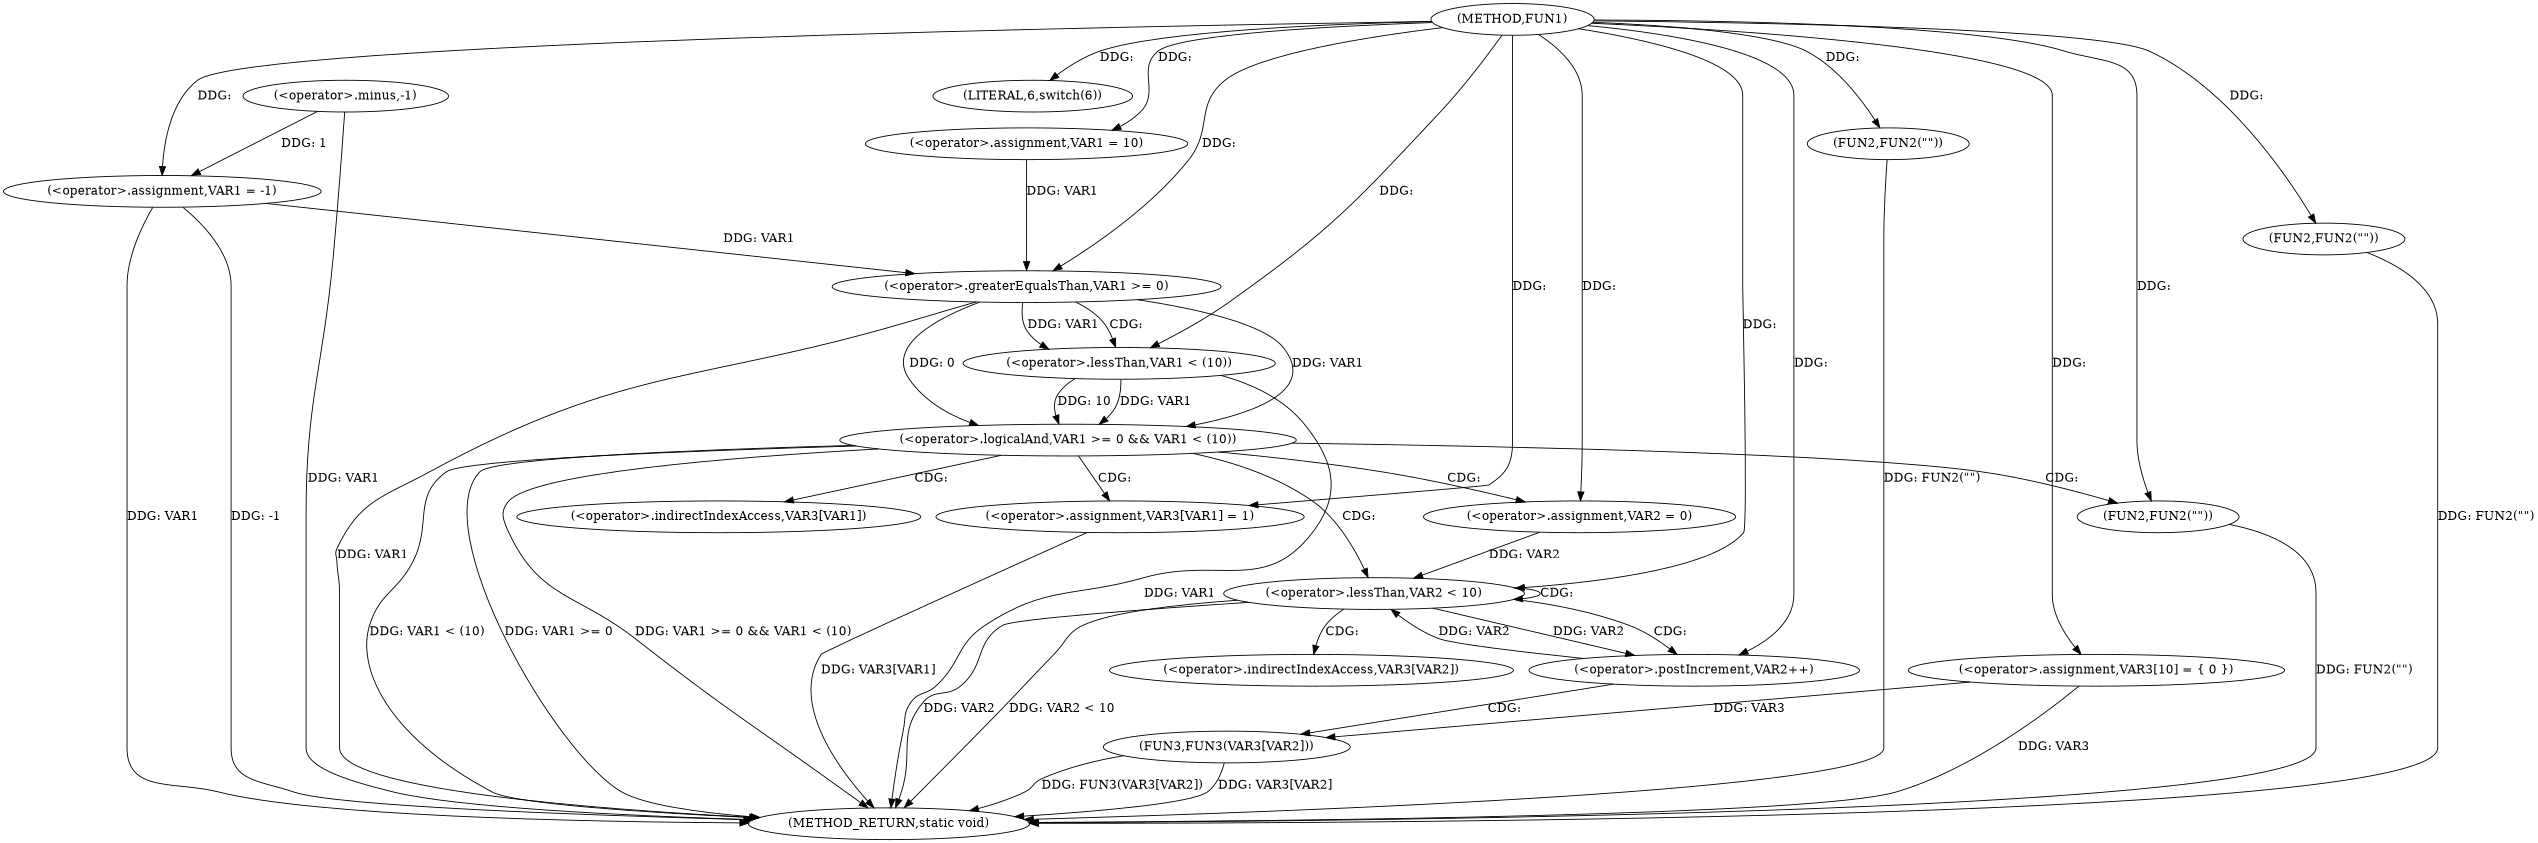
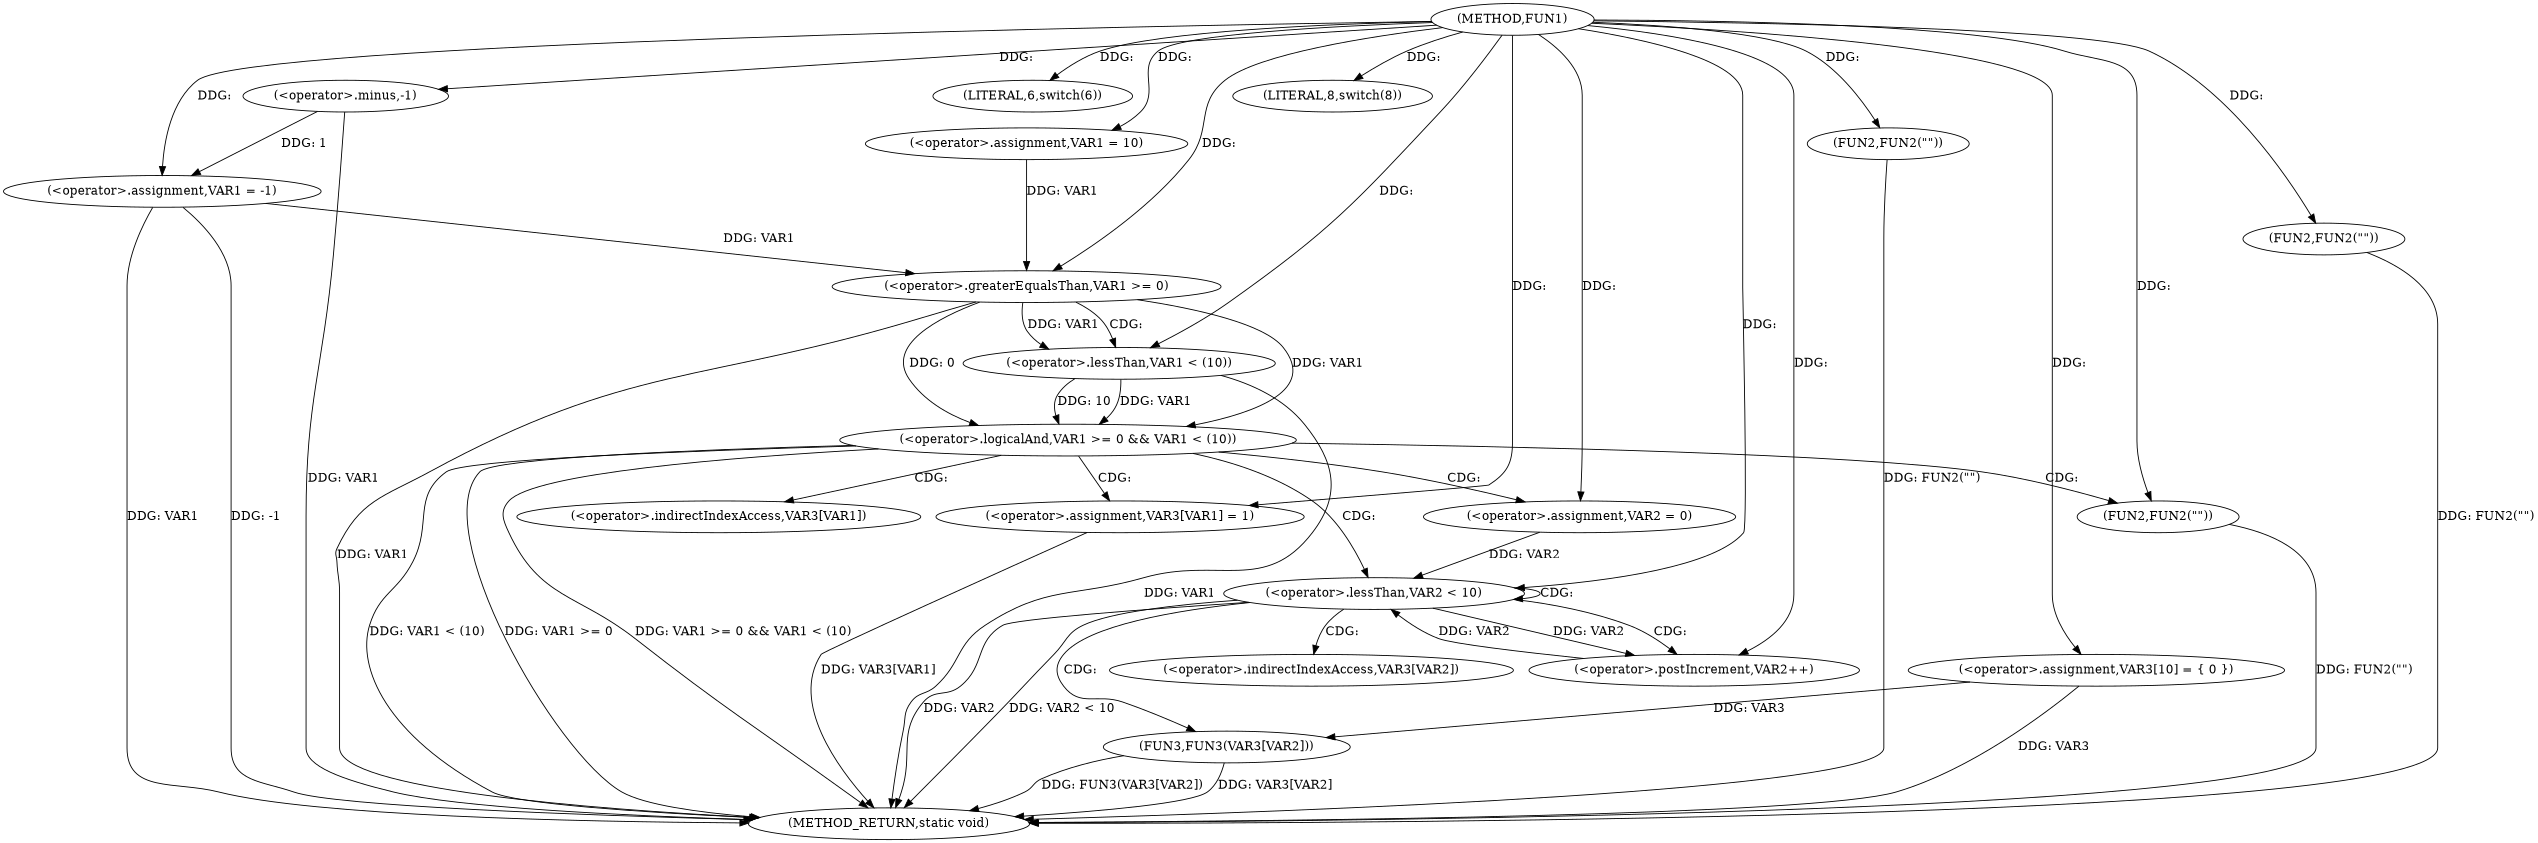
none -> (942, 57)
none -> (1333, 96)
(1462, 708) -> (1074, 645)
